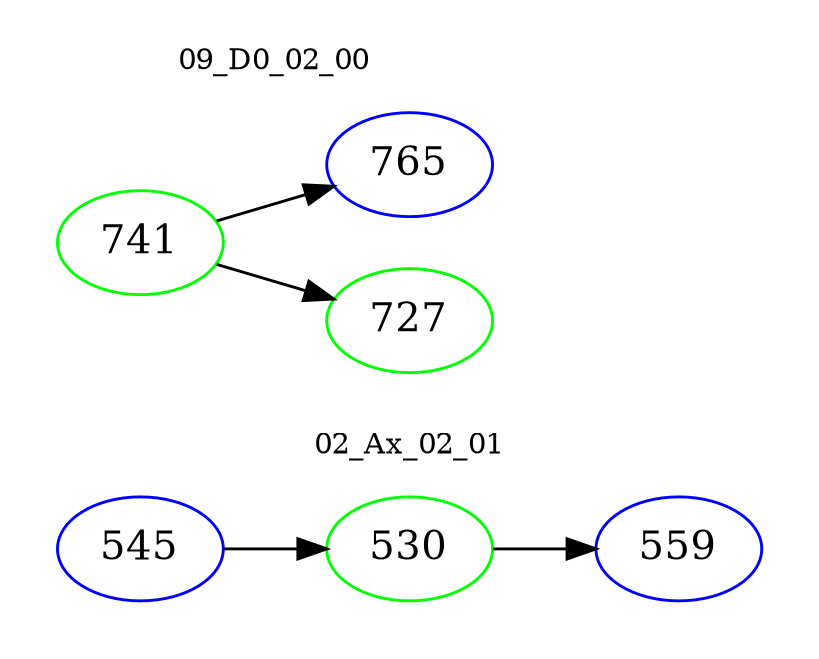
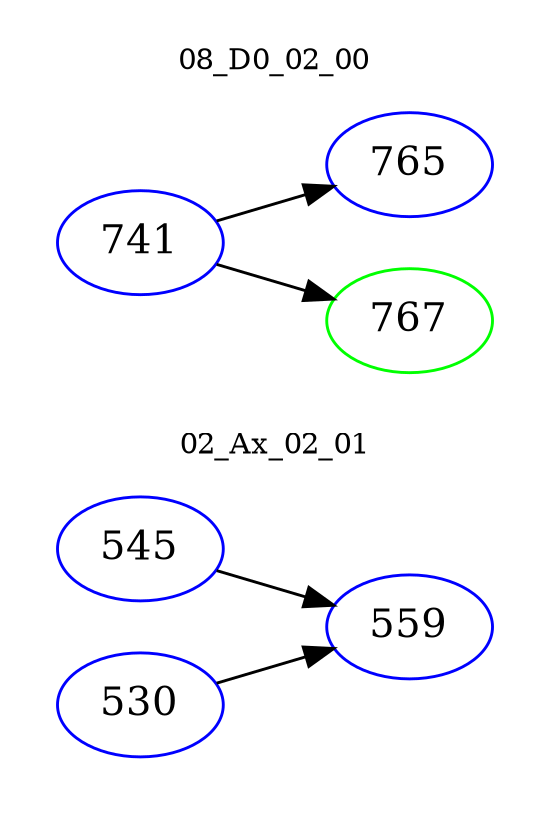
(275, 62) -> (275, 62)
(140, 243) -> (140, 243)
(410, 321) -> (410, 321)
(261, 549) -> (261, 584)
(410, 549) -> (140, 705)
